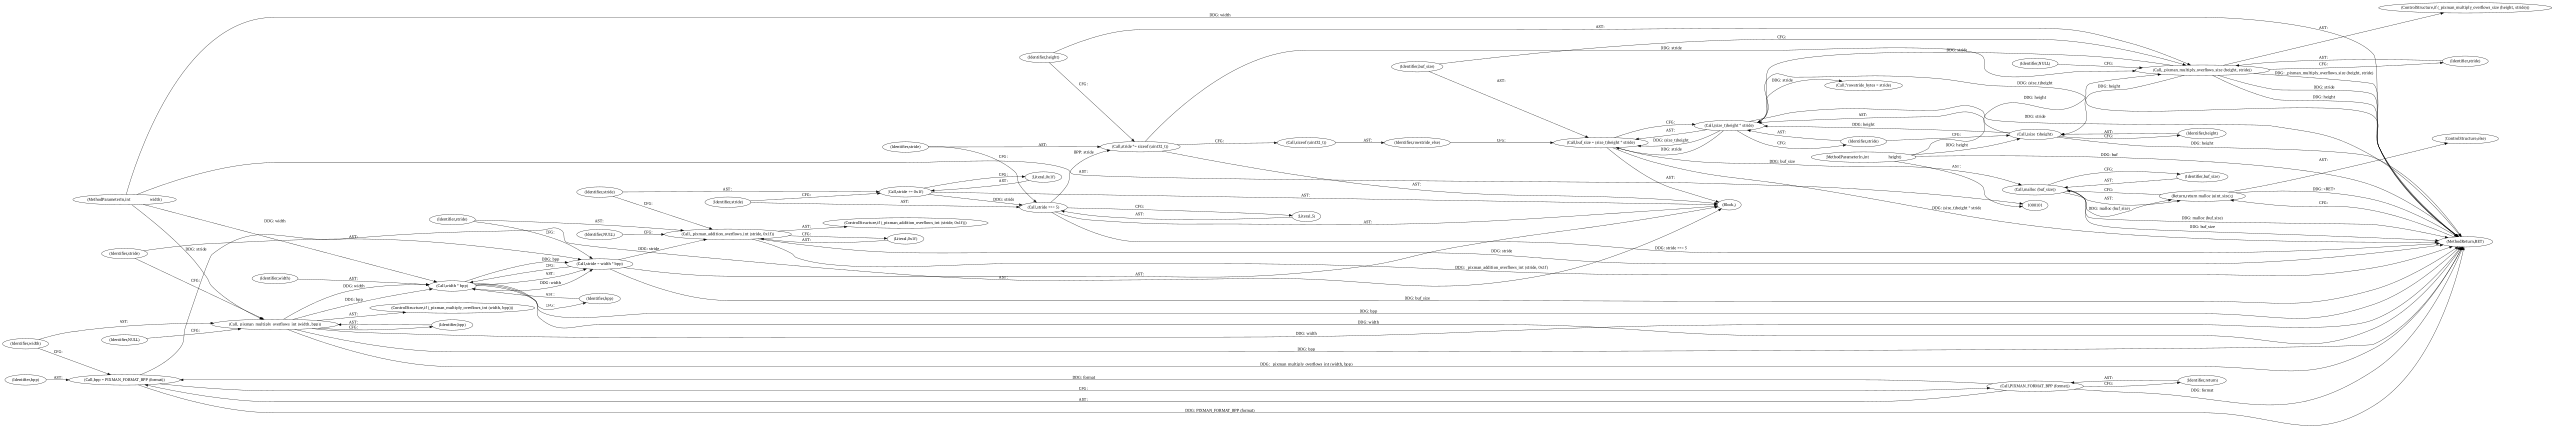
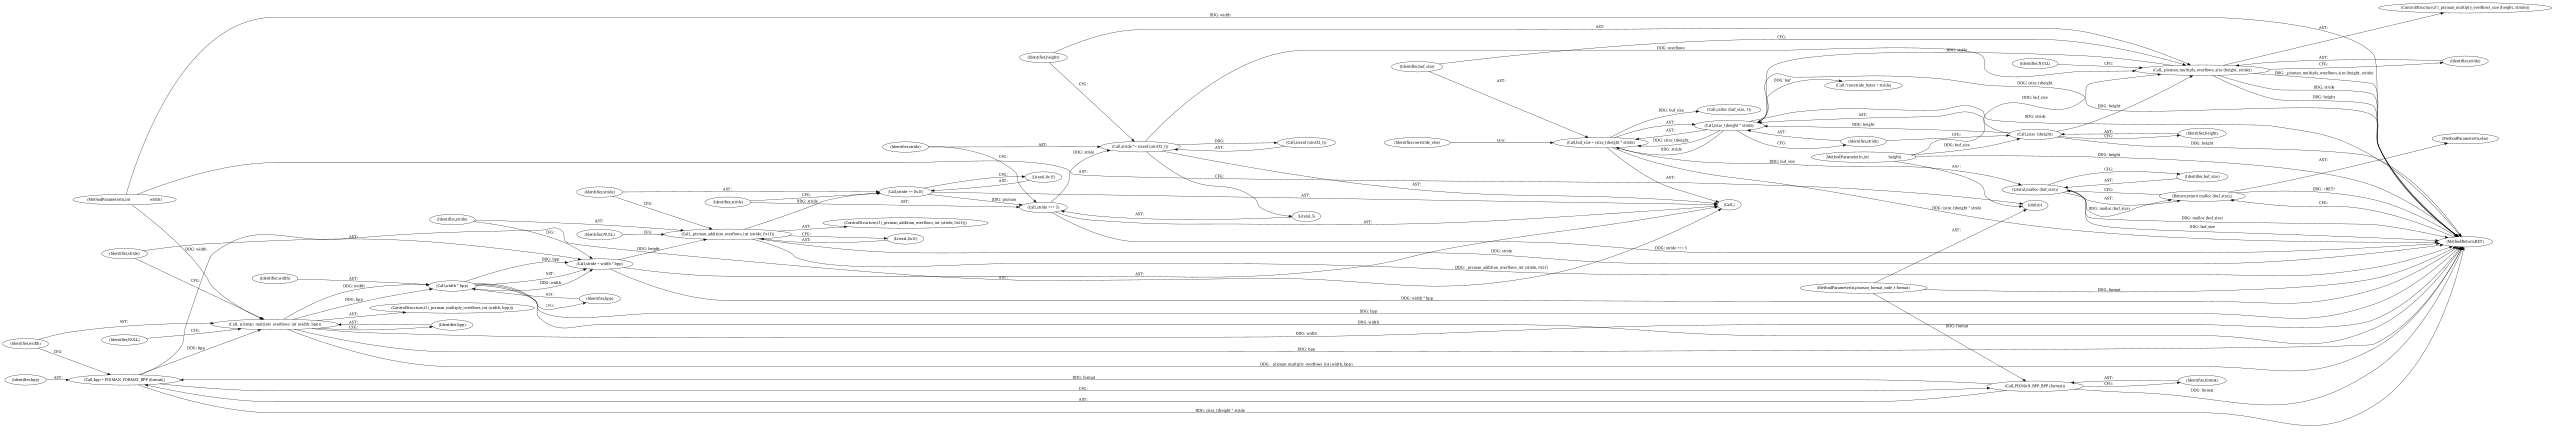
(1671, 48) -> (1671, 48)
(1782, 80) -> (1782, 80)
(2110, 90) -> (2125, 109)
(2035, 98) -> (2035, 98)
none -> (1729, 110)
(1671, 122) -> (1671, 122)
(2465, 139) -> (2465, 139)
(1220, 141) -> (1220, 141)
(1358, 143) -> (1231, 151)
(1957, 145) -> (1957, 145)
(1084, 152) -> (1084, 152)
(2109, 155) -> (2109, 155)
(2035, 190) -> (2035, 190)
(2202, 196) -> (2202, 196)
(1004, 200) -> (1004, 200)
(1729, 205) -> (1729, 205)
none -> (809, 207)
(1178, 211) -> (1218, 186)
(289, 243) -> none
(196, 249) -> (196, 249)
(649, 249) -> (649, 249)
(522, 273) -> none
none -> (1864, 288)
(1417, 299) -> (1417, 299)
none -> (198, 353)
(2202, 380) -> (2202, 380)
(2035, 386) -> (2035, 386)
(1220, 411) -> (1220, 411)
